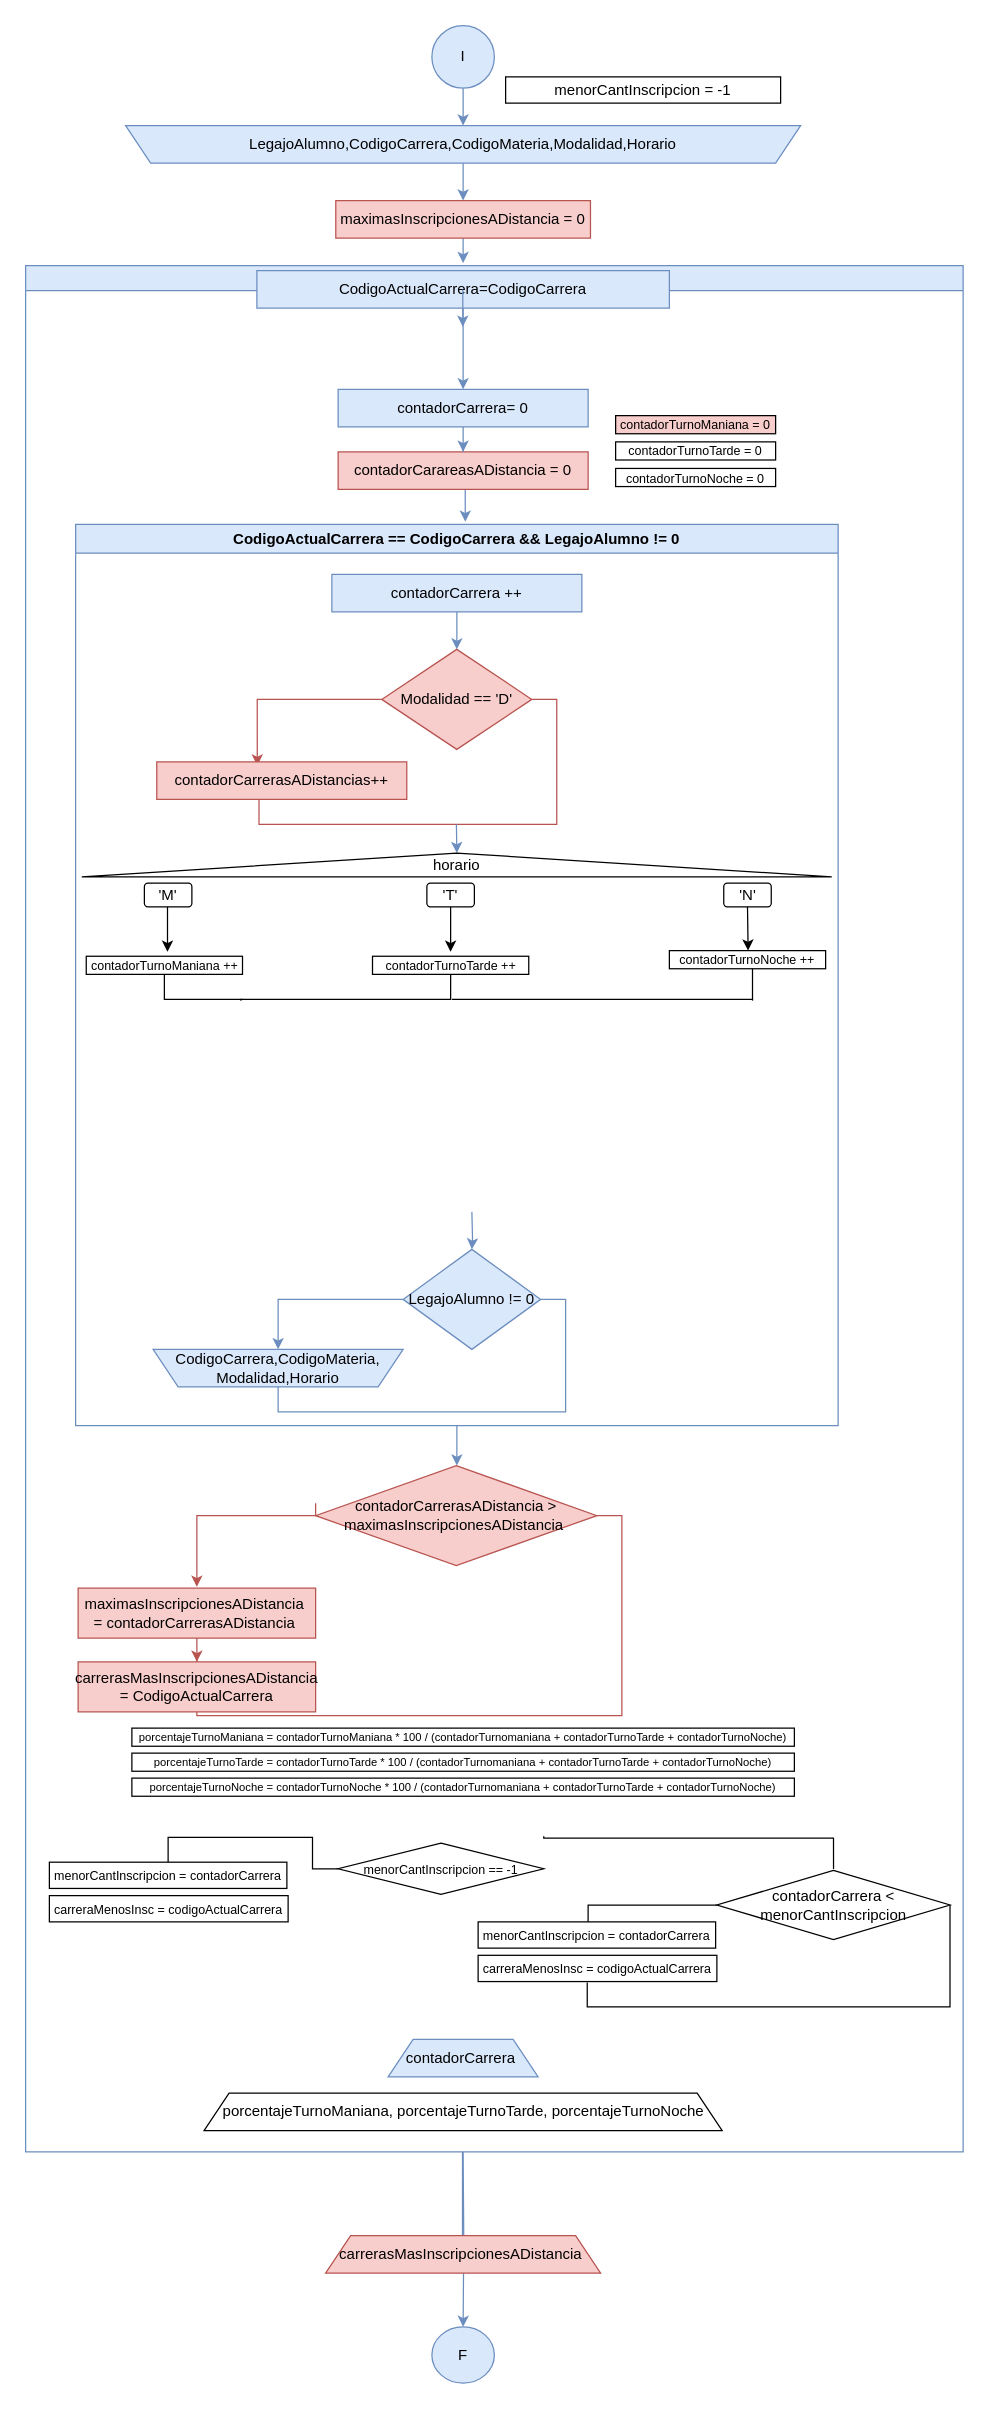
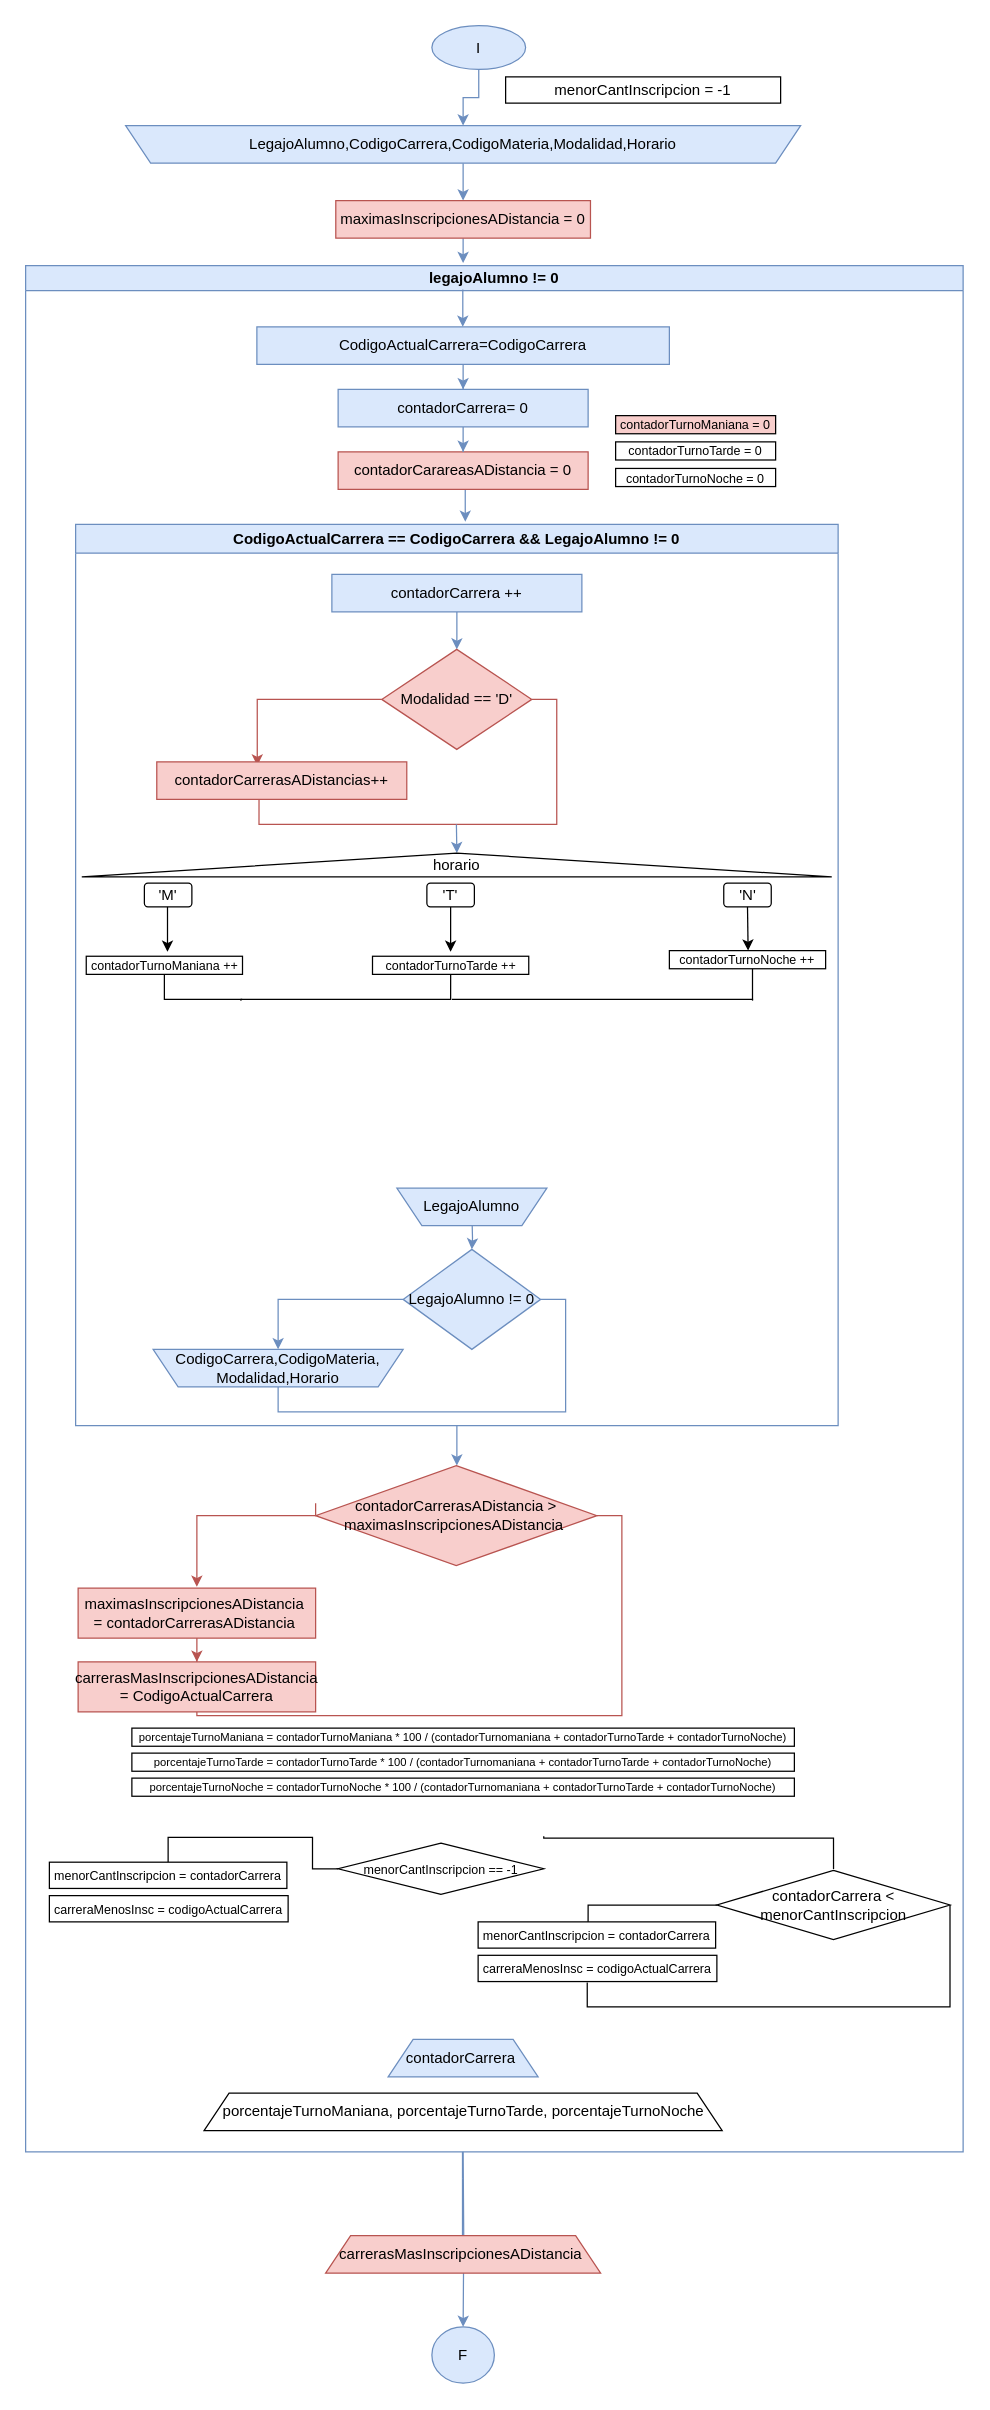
(463, 57) -> (479, 48)
(463, 289) -> (463, 346)
none -> (472, 1207)
